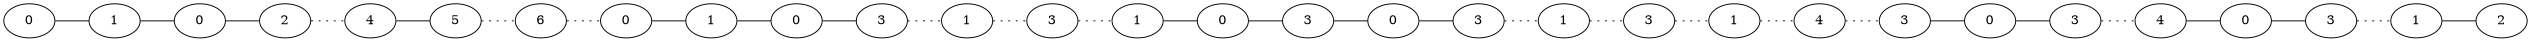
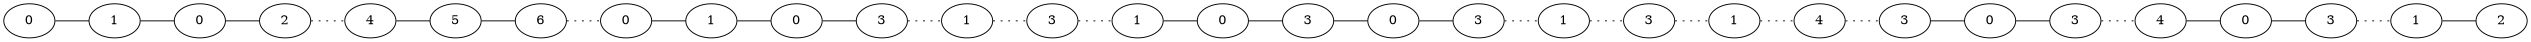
(498, 21) -> (498, 21)
